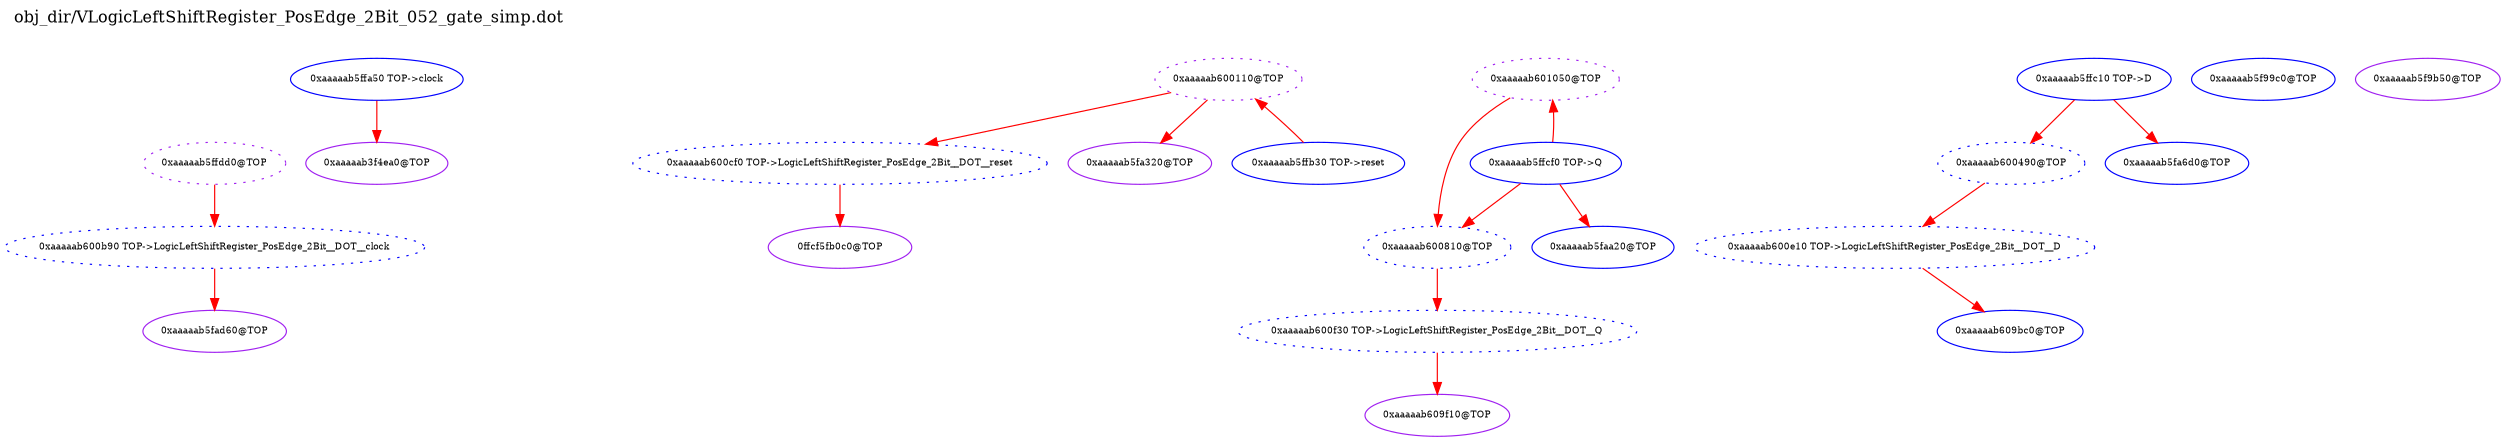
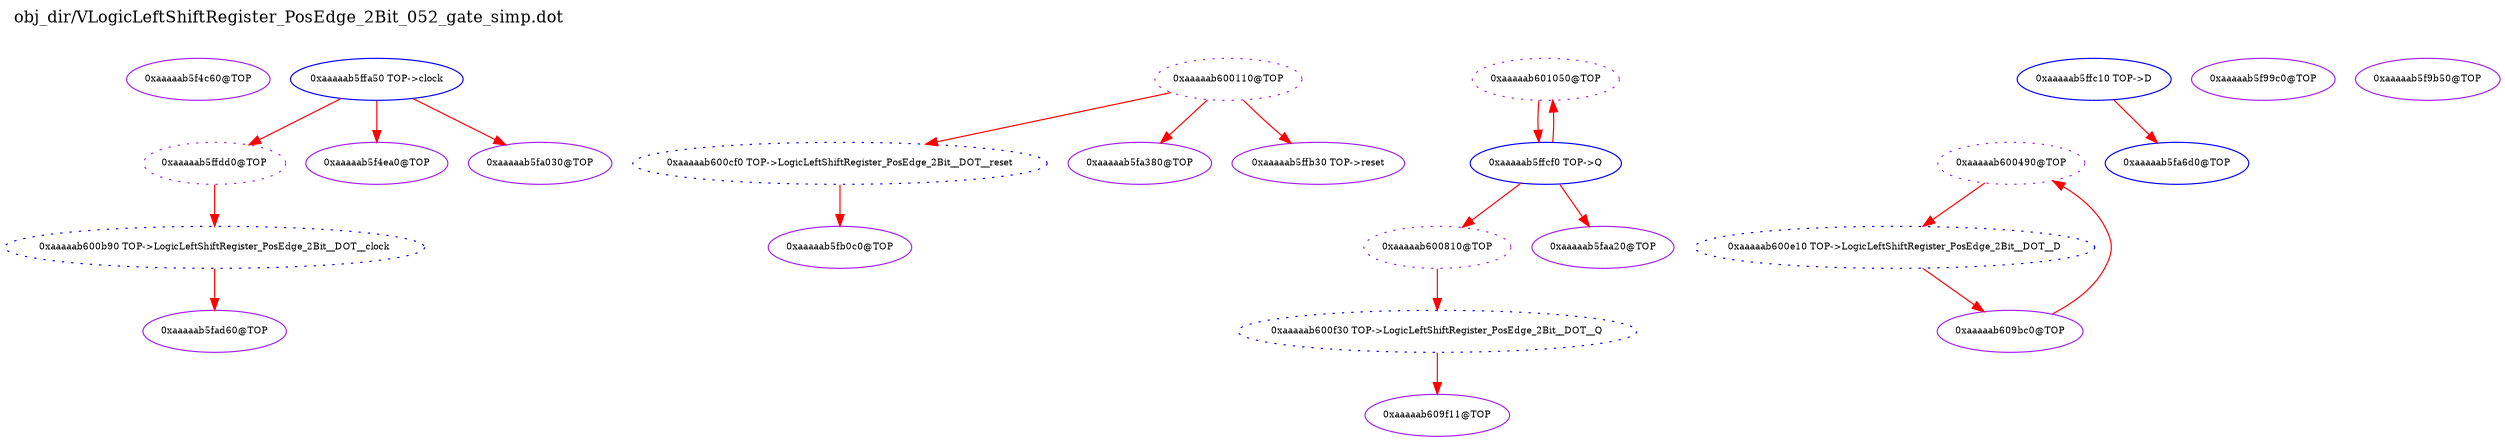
none -> (198, 79)
(2263, 79) -> (2263, 79)
(2057, 117) -> (2111, 254)
none -> (300, 119)
(1285, 124) -> (1262, 118)
(1458, 146) -> (1538, 115)
(377, 163) -> (377, 163)
none -> (540, 163)
(1140, 163) -> (1140, 163)
(1318, 163) -> (1318, 163)
(2011, 163) -> (2011, 163)
(840, 247) -> (840, 247)
(1437, 247) -> (1437, 247)
(1603, 247) -> (1603, 247)
(2010, 331) -> (2010, 331)
(1437, 415) -> (1437, 415)
